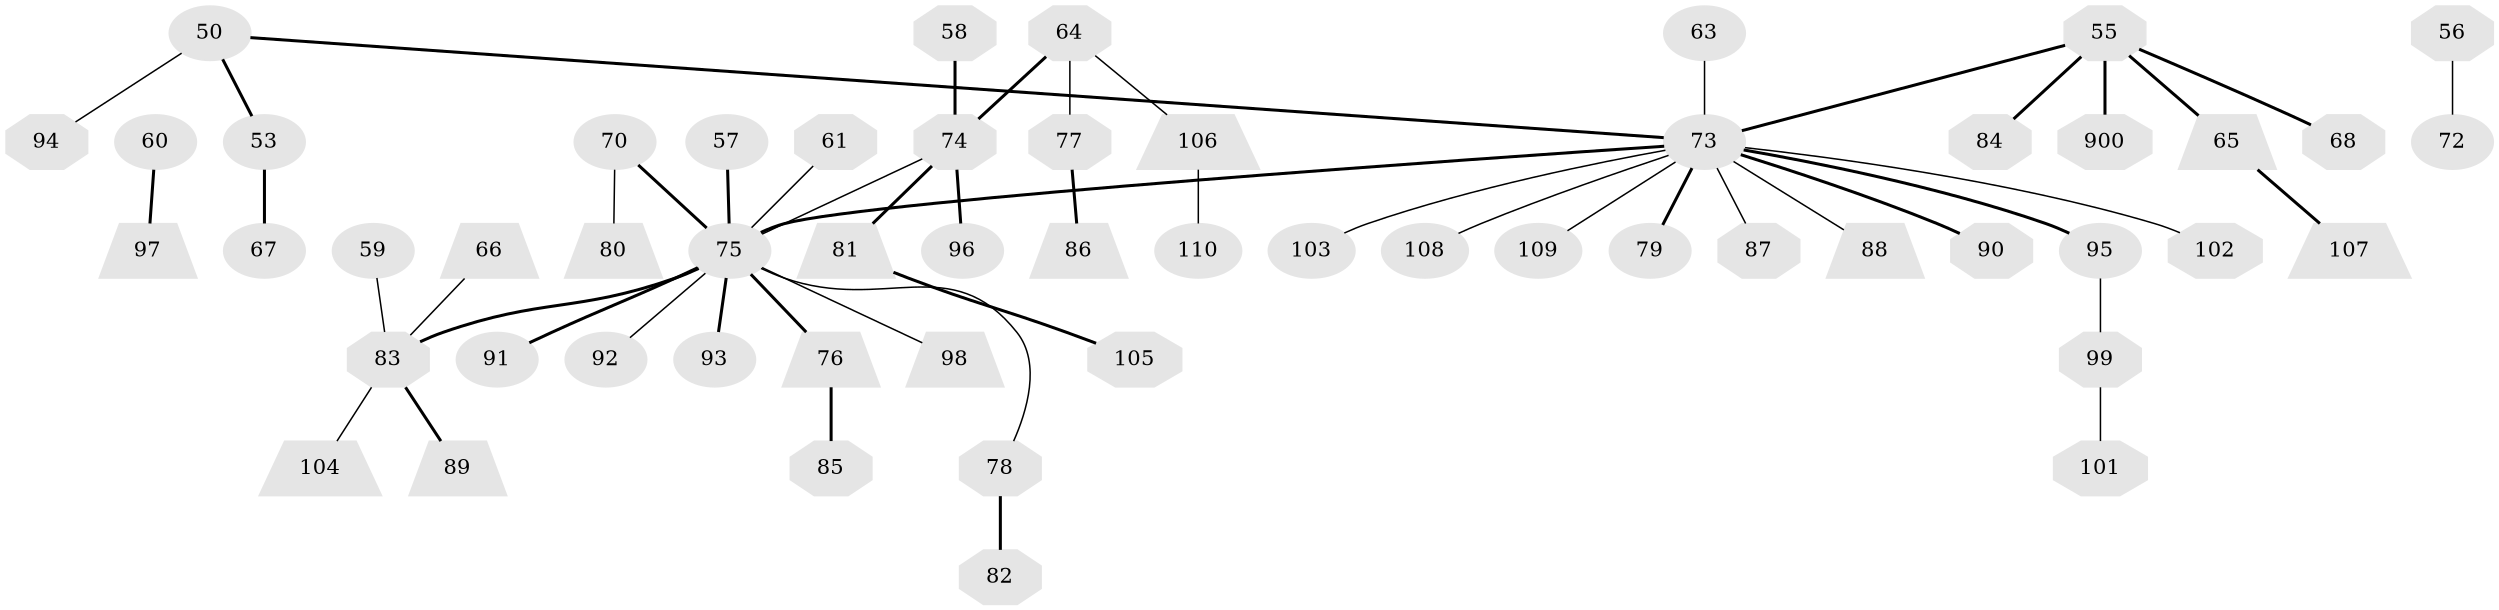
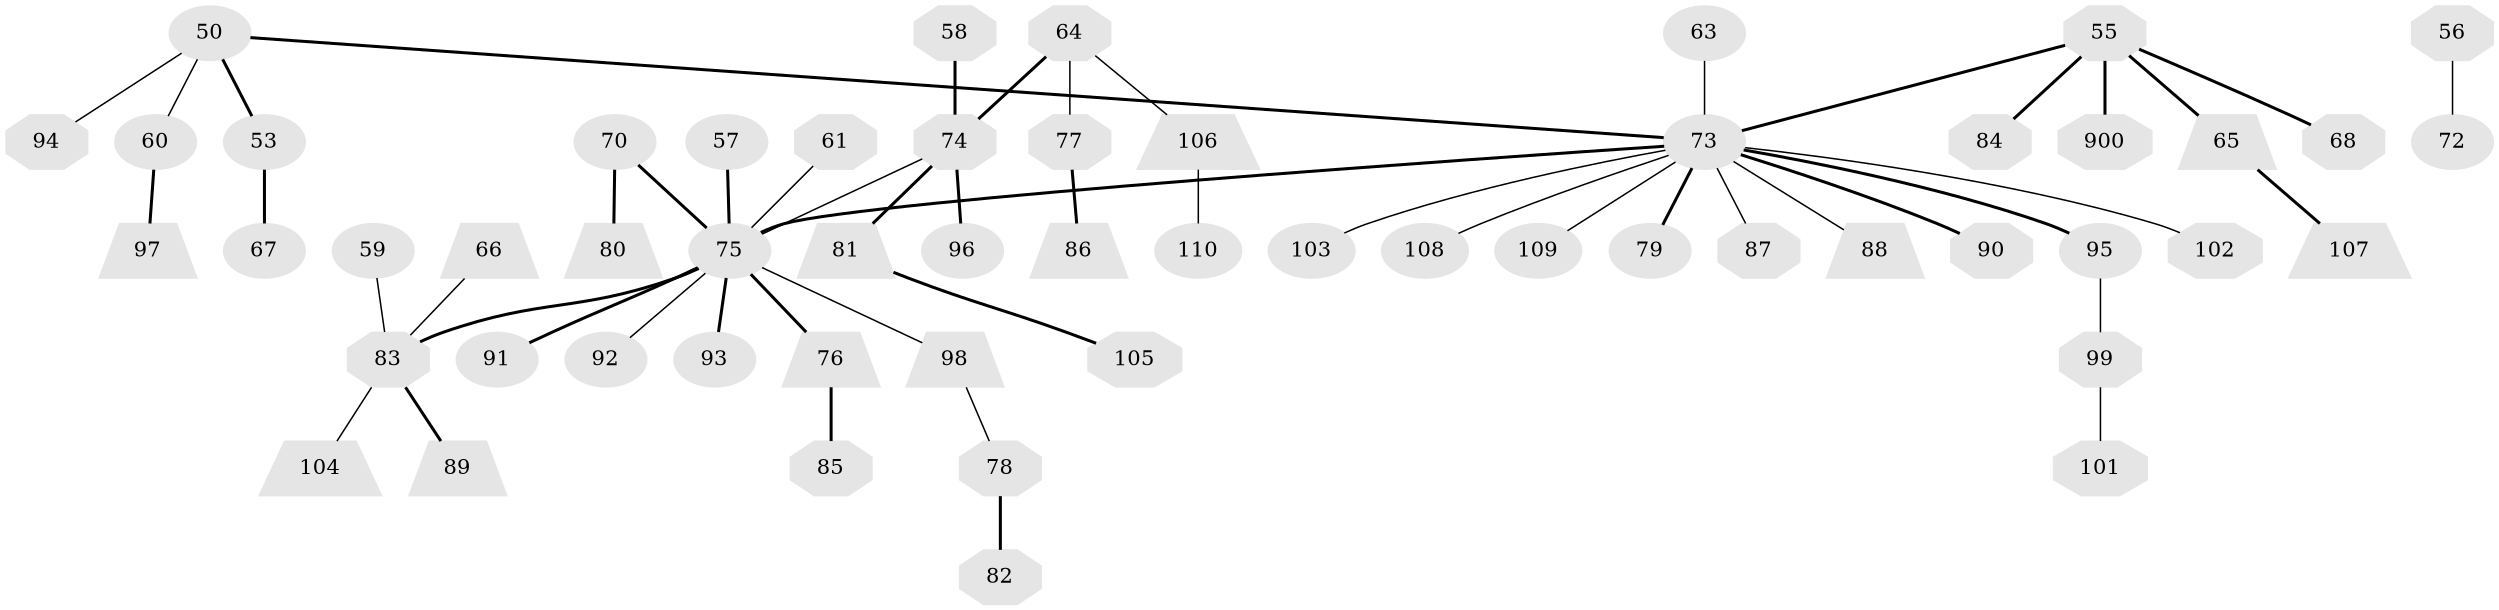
none -> (183, 88)
(614, 197) -> (614, 197)
(903, 288) -> (978, 414)
